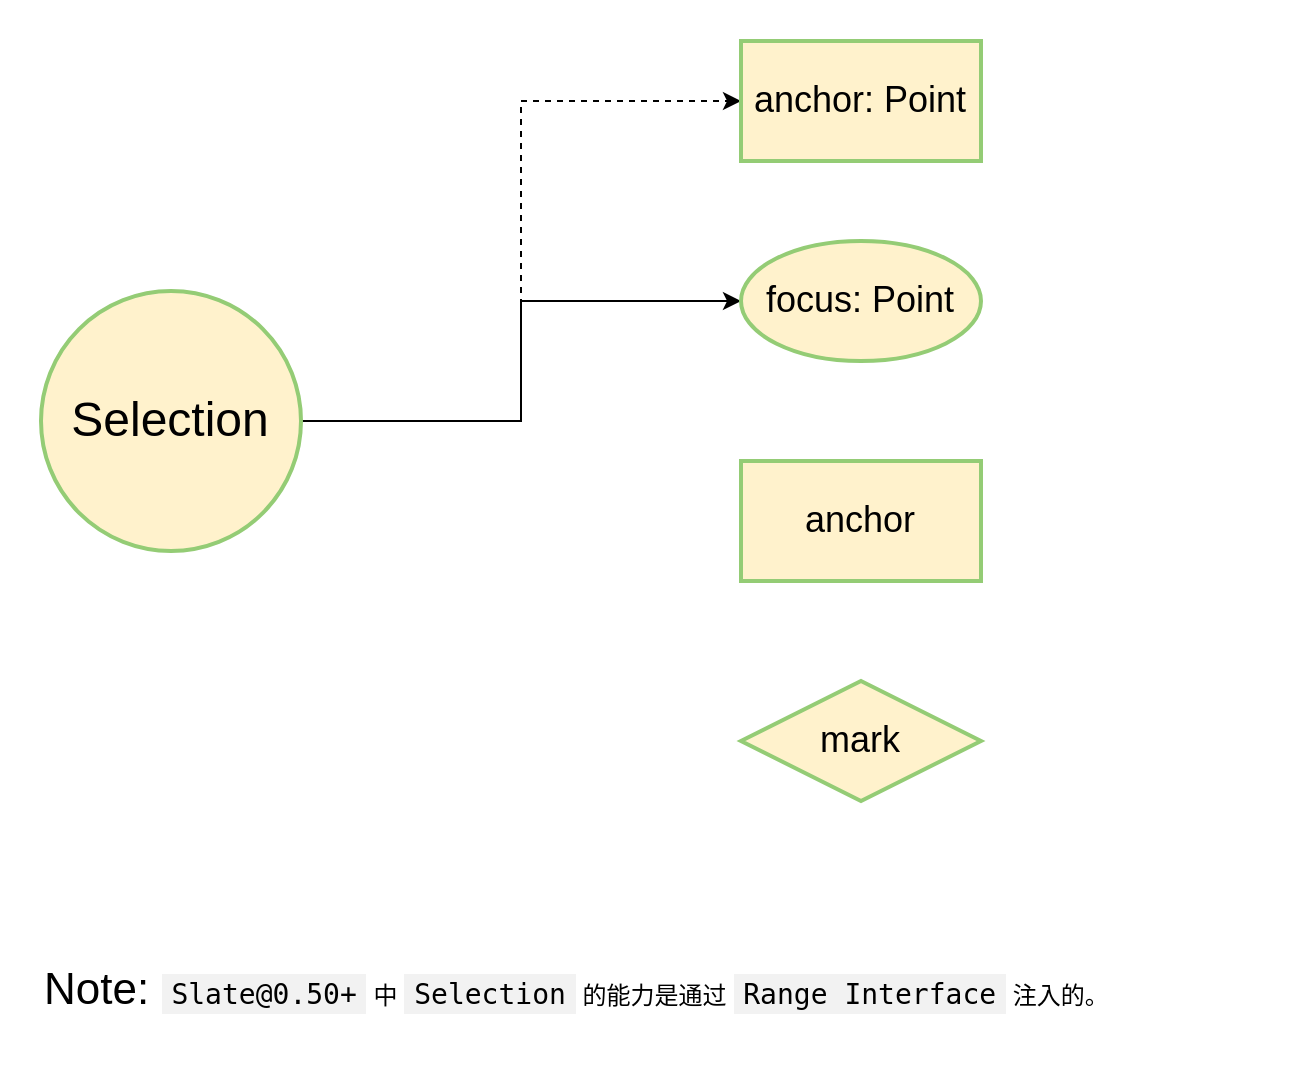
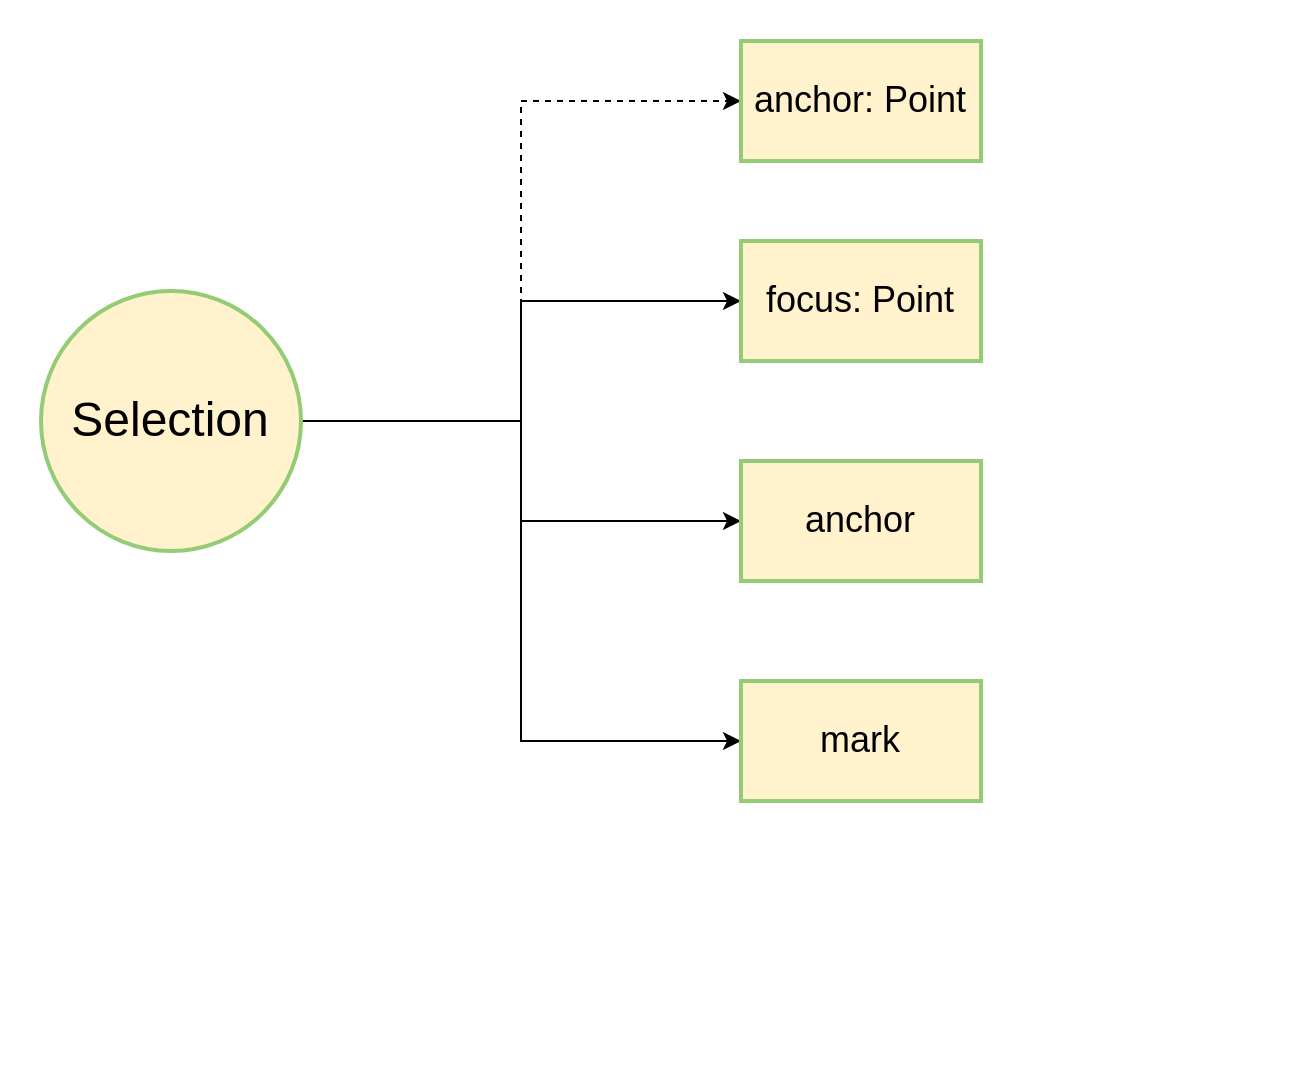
(861, 301) -> (861, 301)
none -> (626, 521)
none -> (521, 736)
(861, 741) -> (861, 741)
(646, 990) -> none
